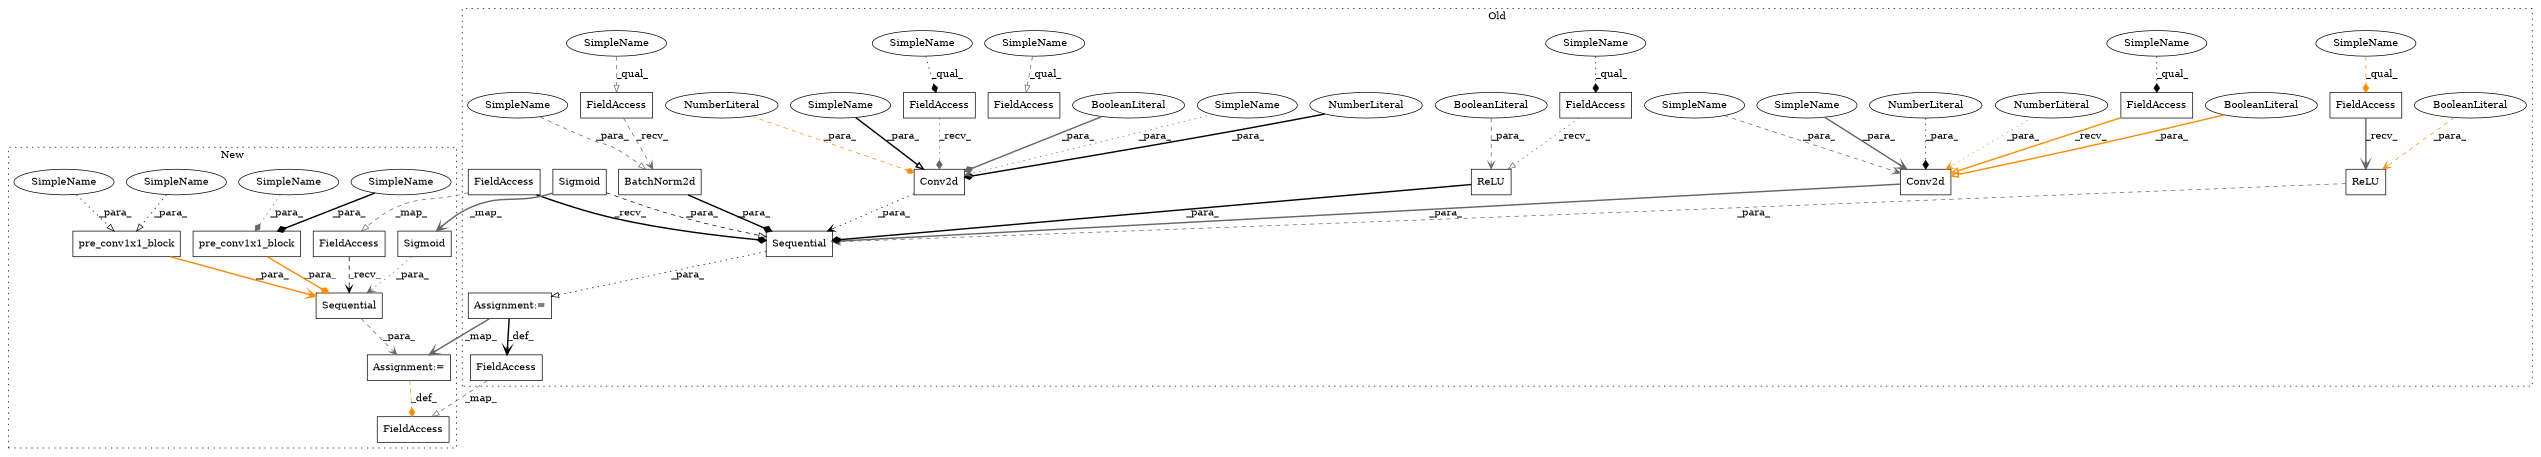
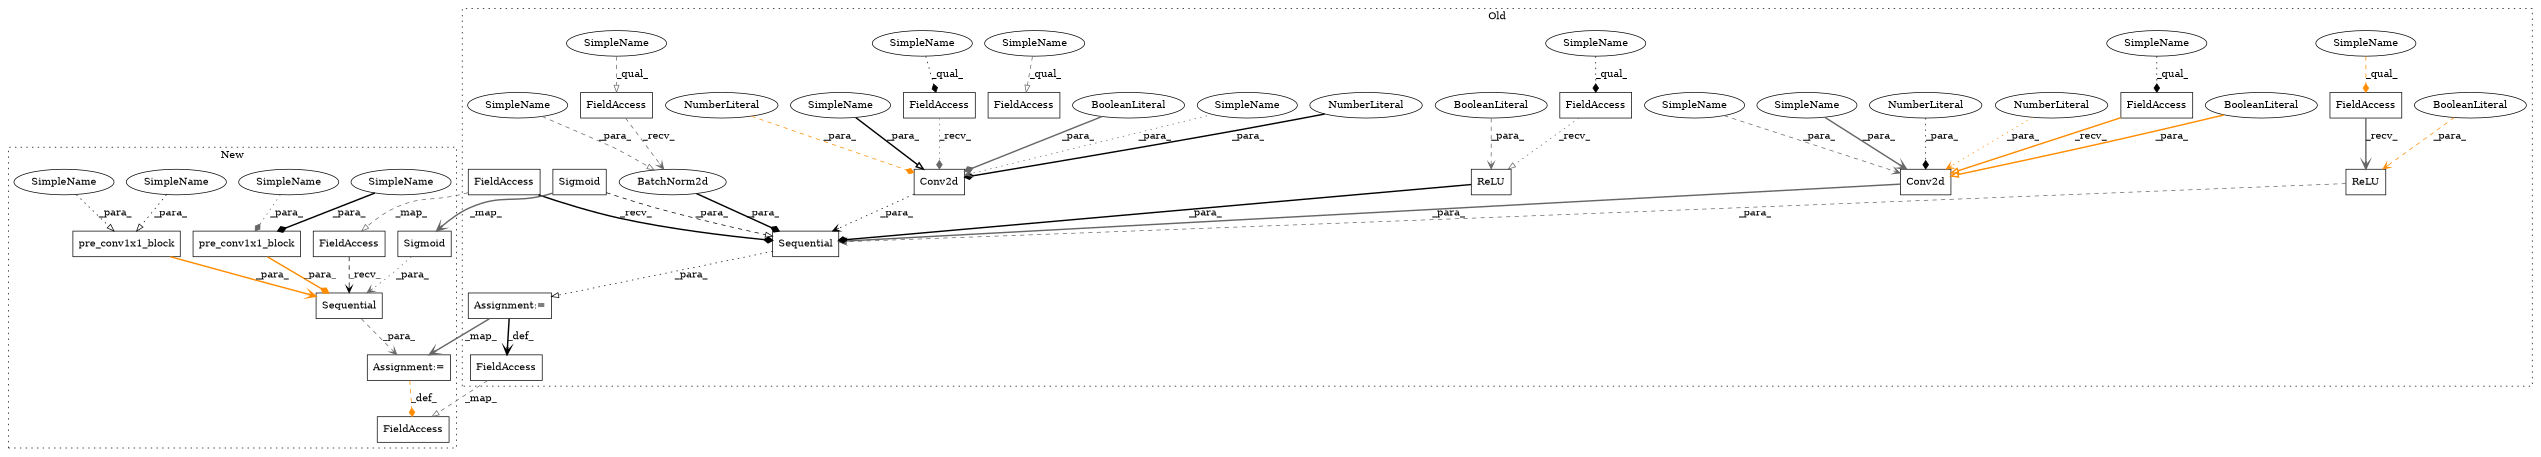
(660, 182) -> (673, 182)
